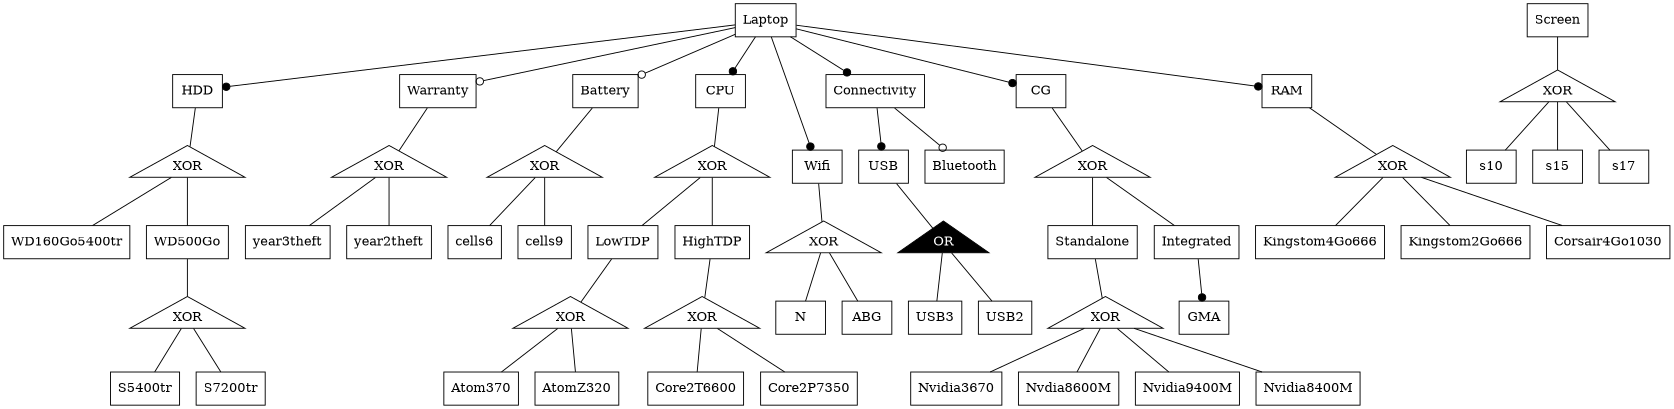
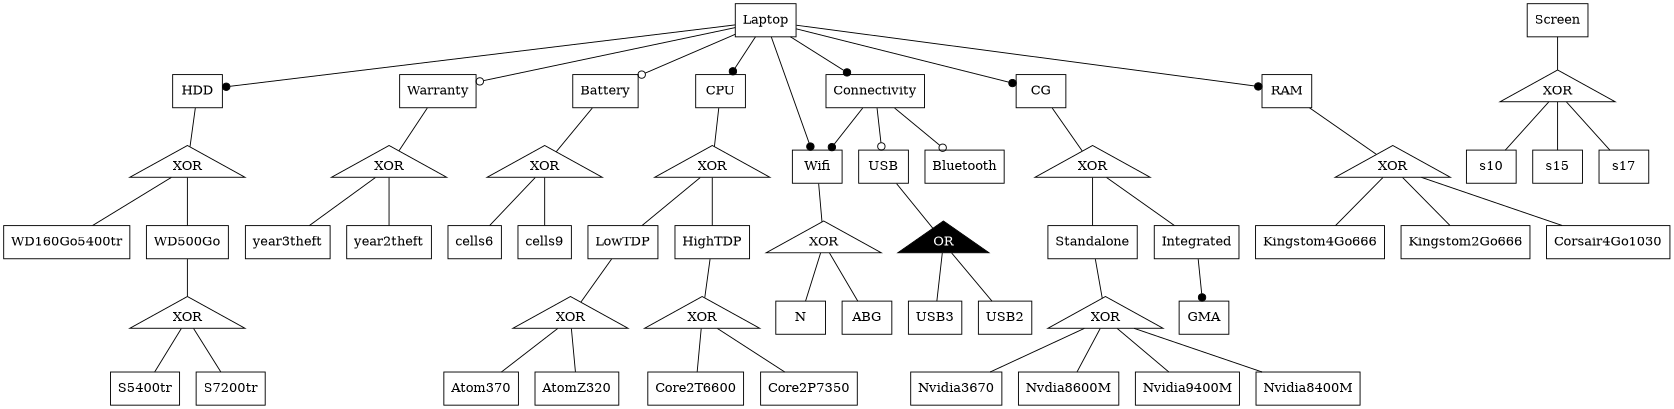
(879, 125) -> (879, 125)
none -> (848, 126)
